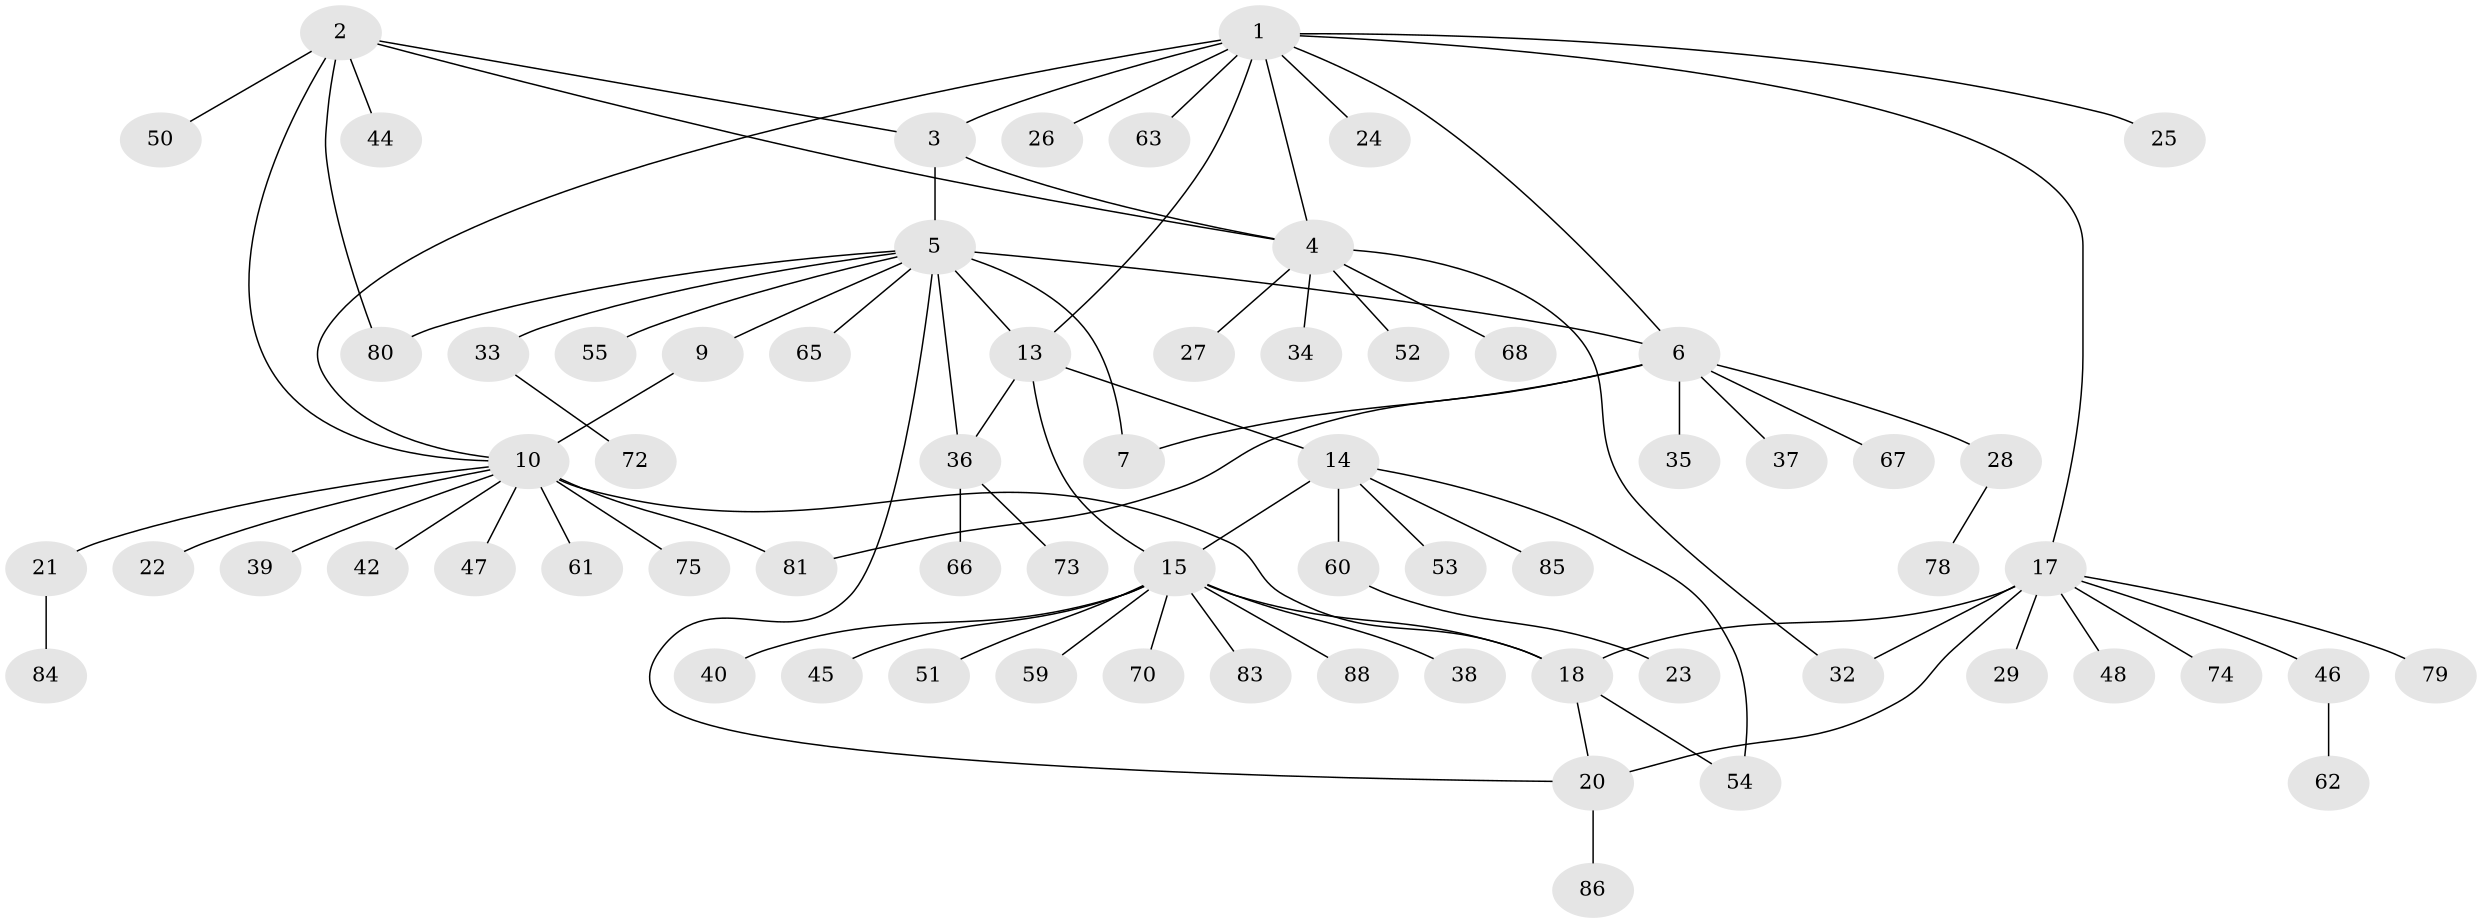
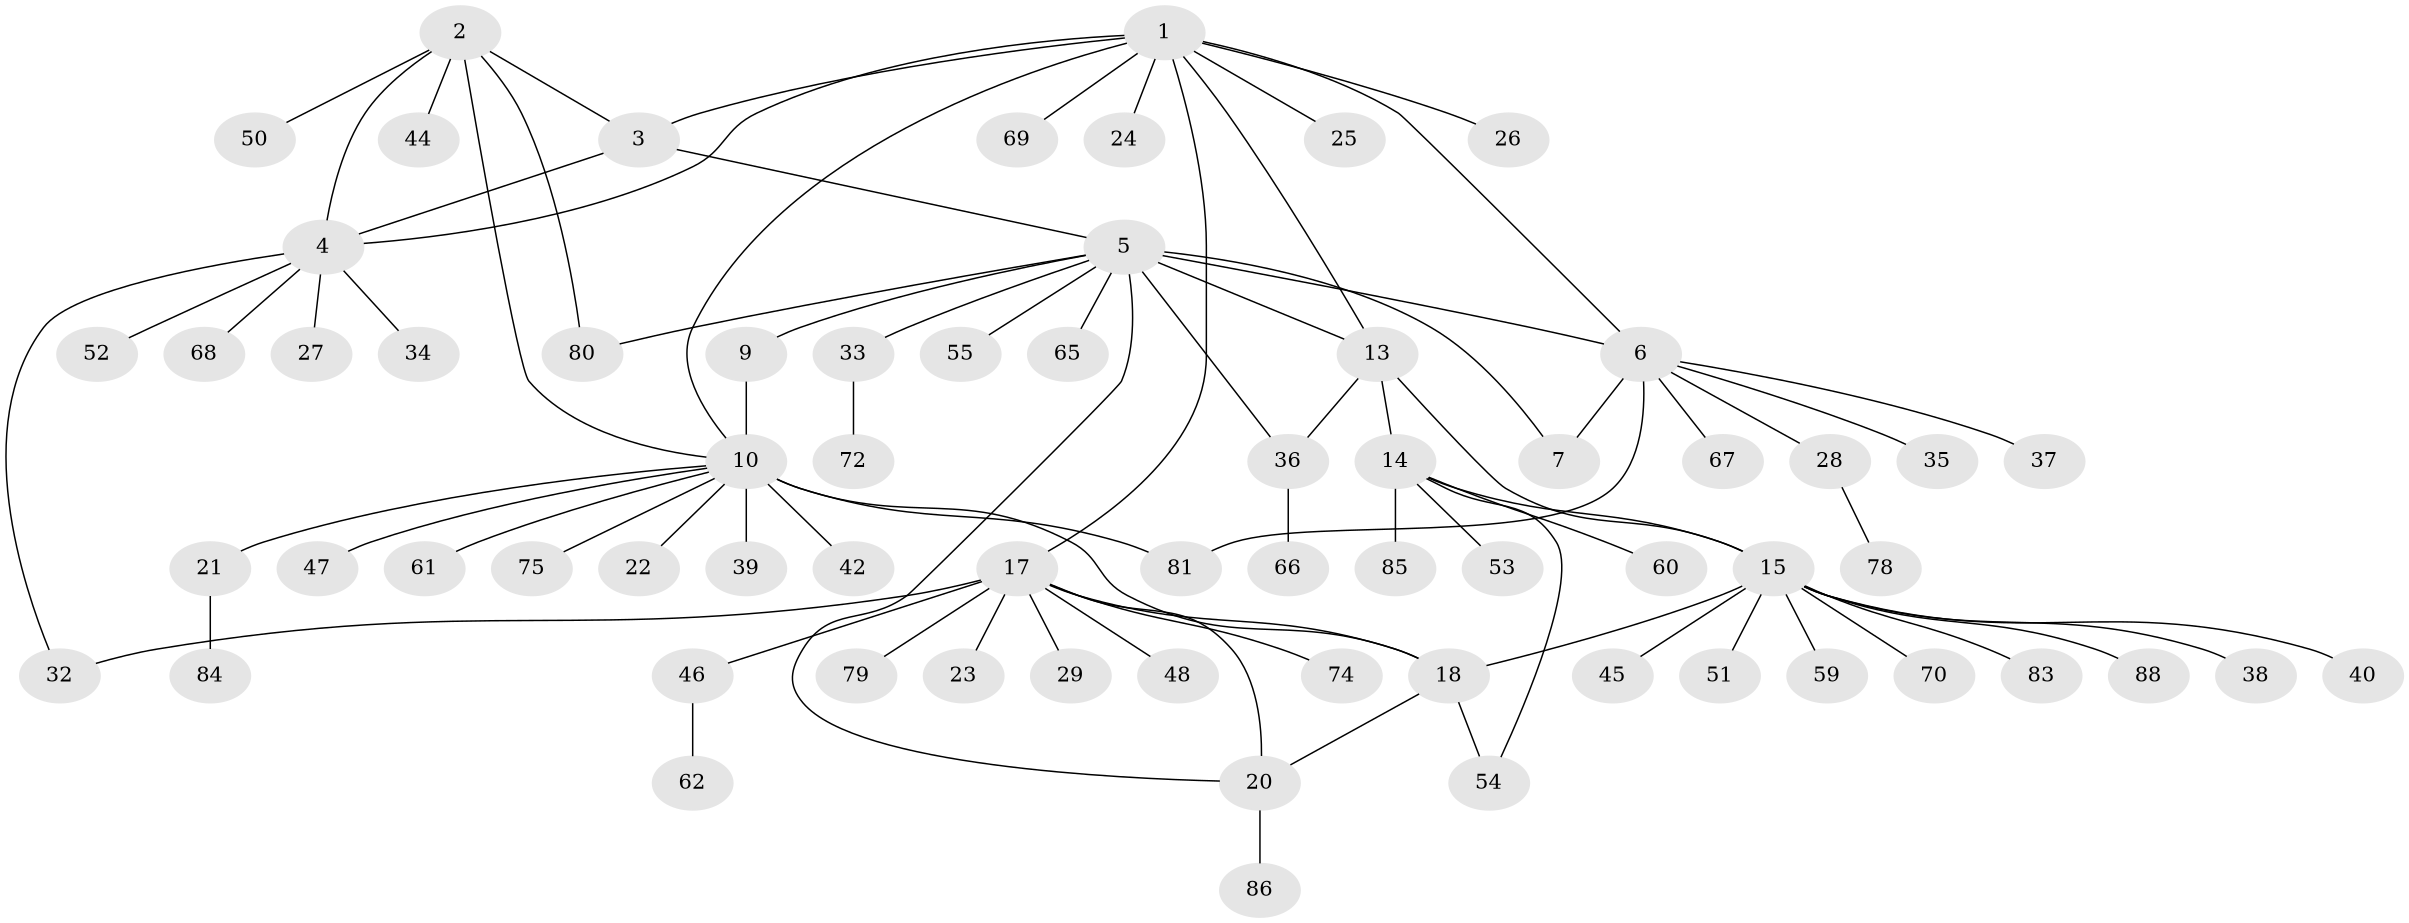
(1149, 140) -> (1017, 140)
(1068, 569) -> none
(1509, 622) -> (990, 622)
